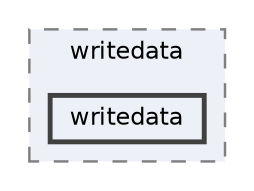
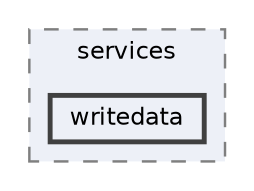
(127, 53) -> (127, 53)
